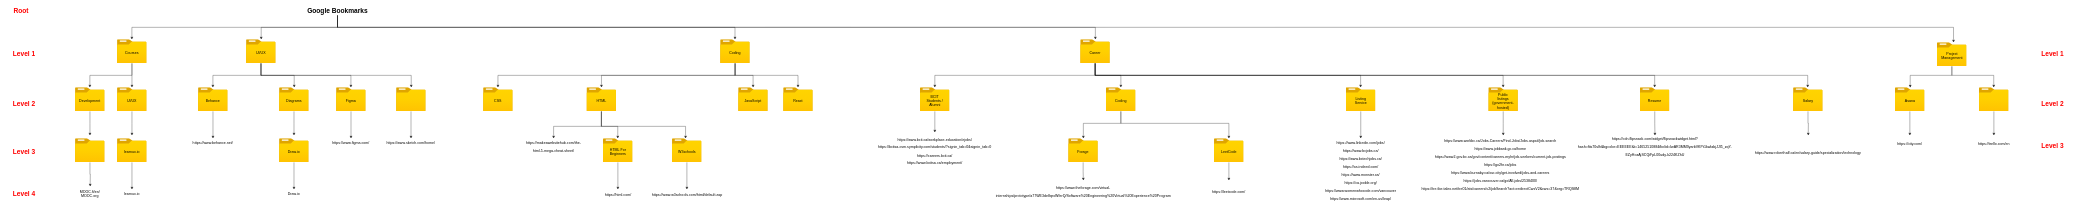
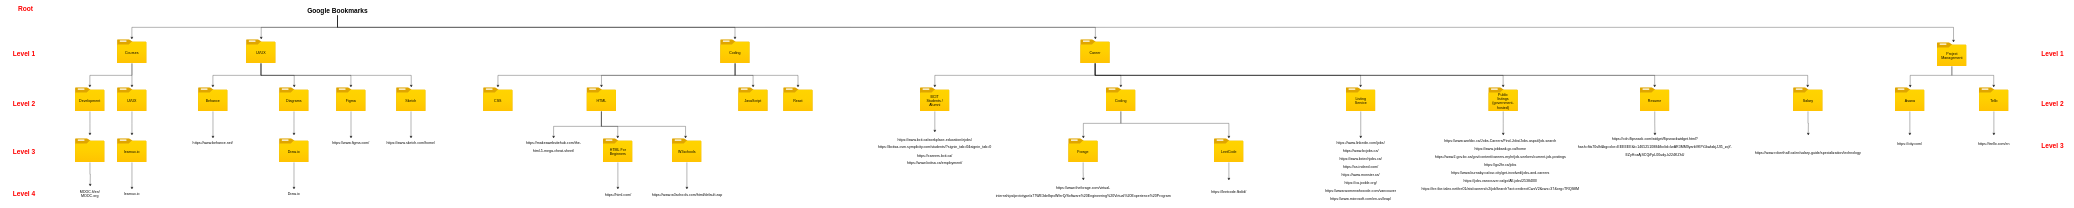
(21, 11) -> (26, 9)
none -> (411, 101)
none -> (1994, 101)
(1229, 191) -> (1229, 191)
